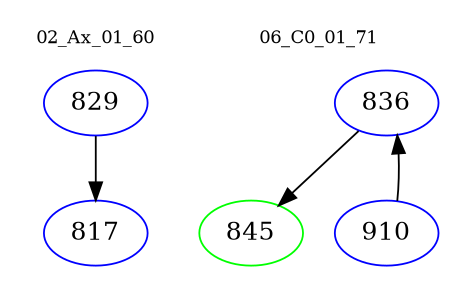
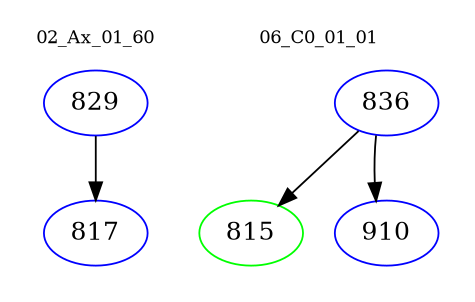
(319, 39) -> (319, 39)
(399, 177) -> (375, 159)
(251, 233) -> (251, 233)
